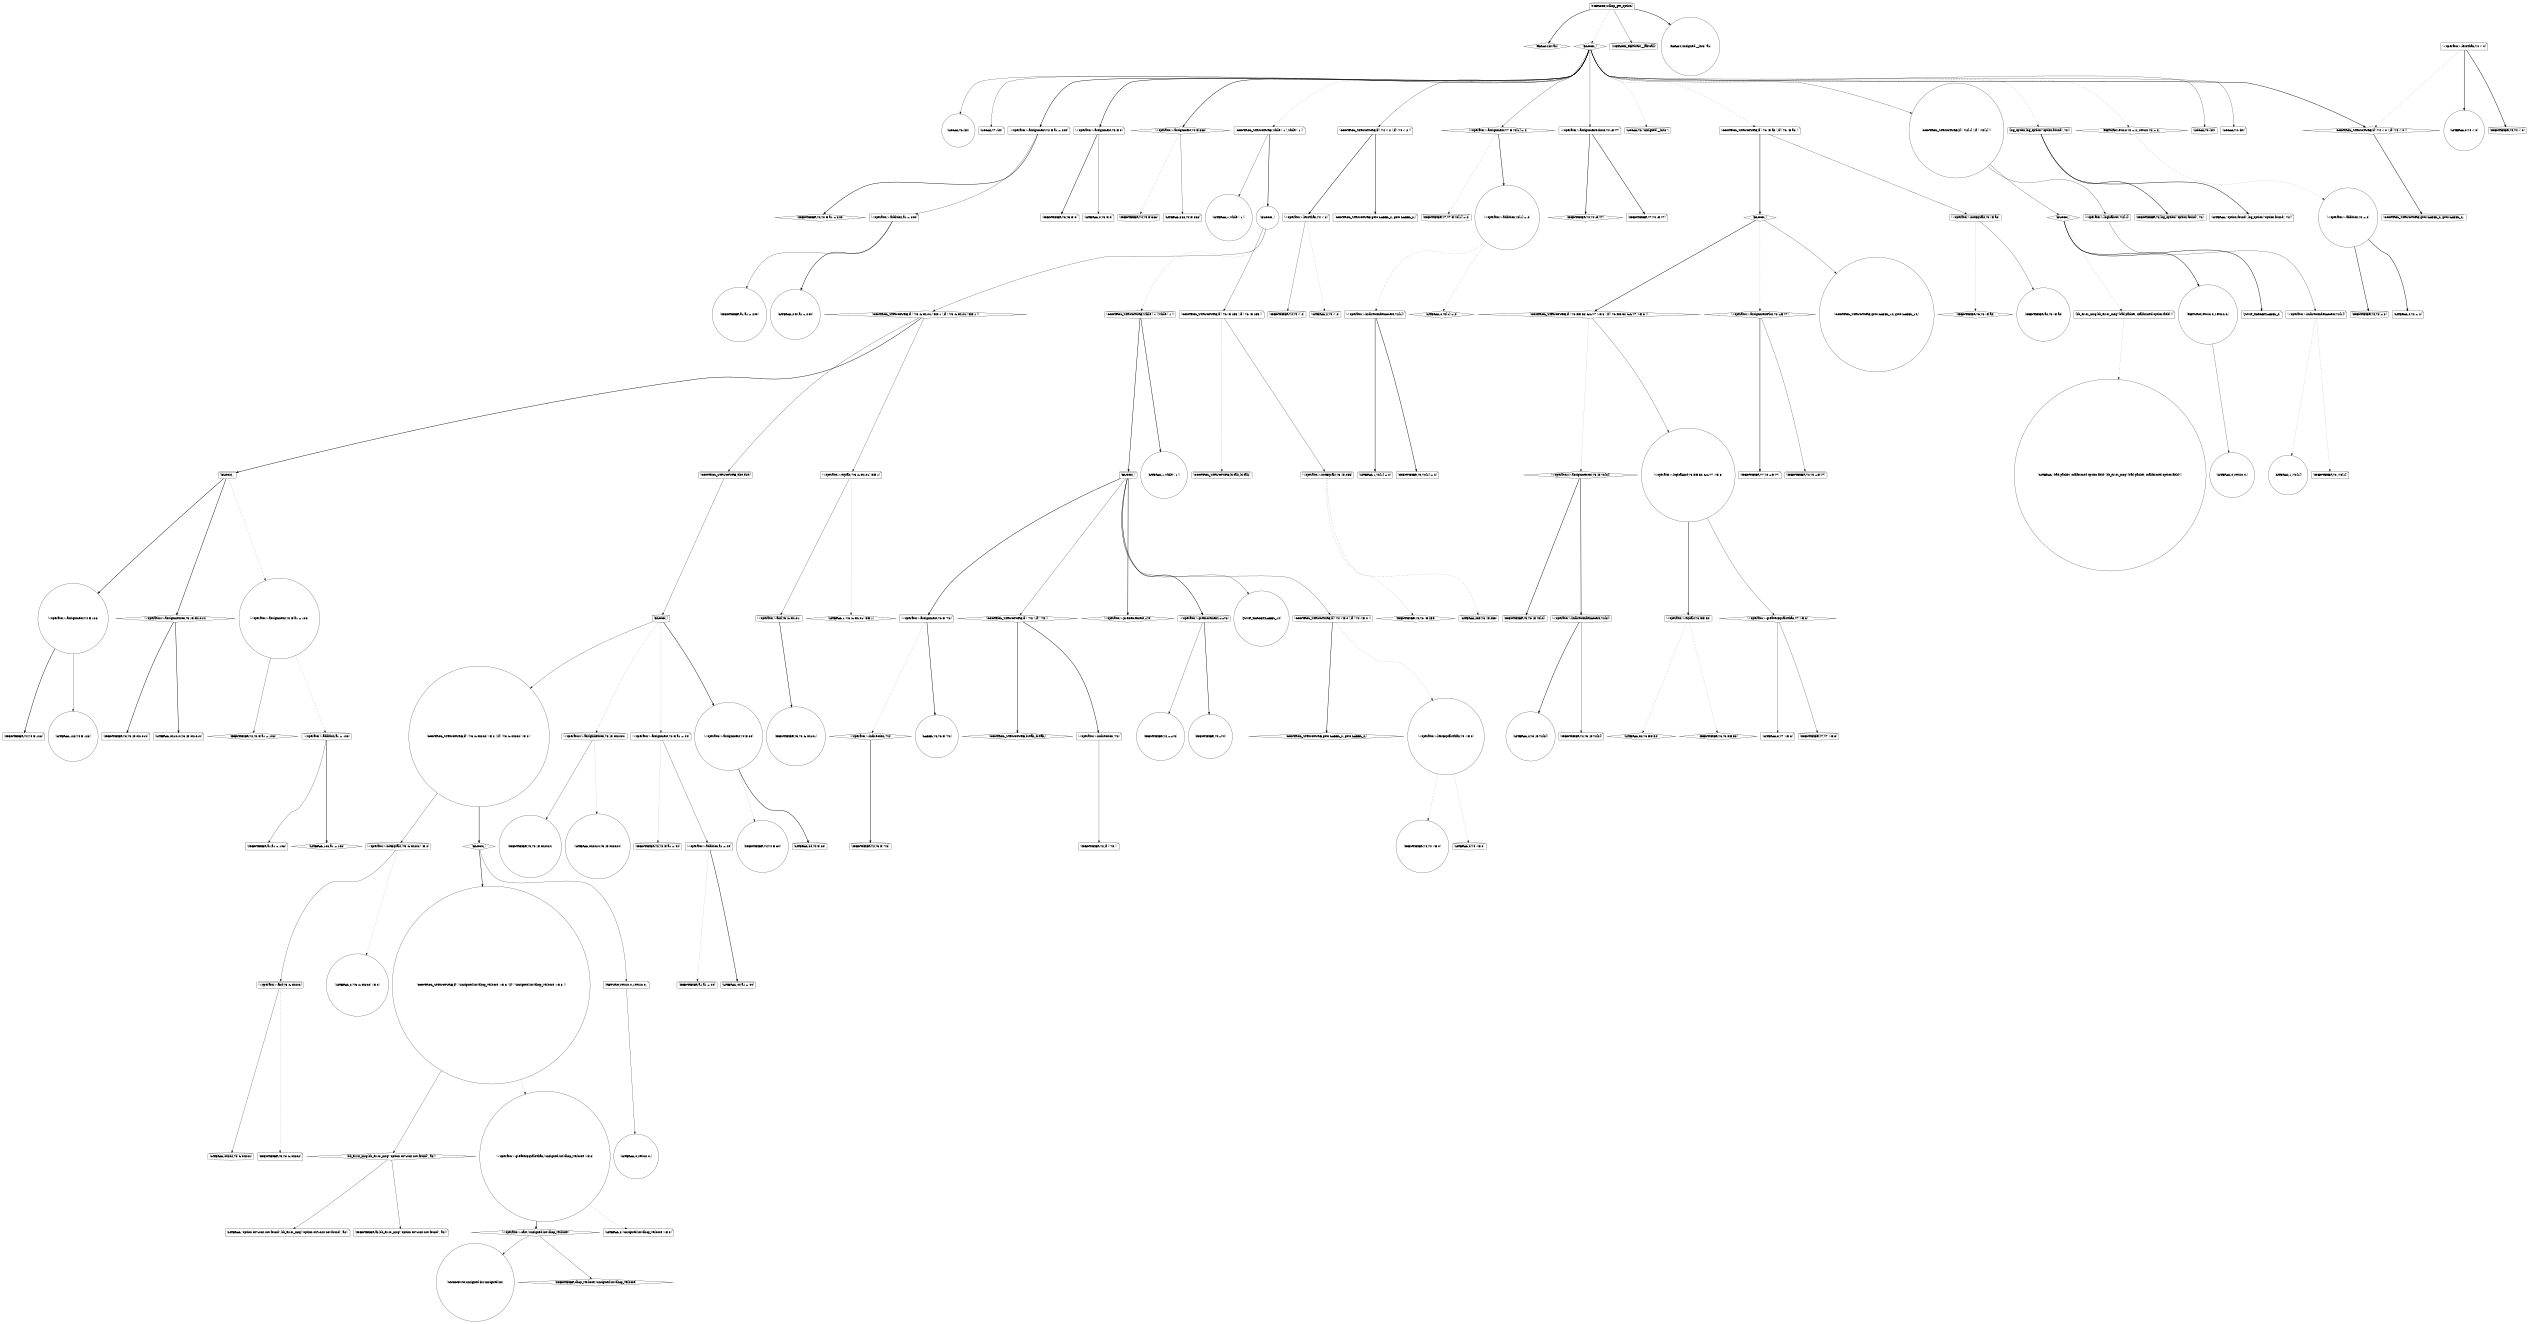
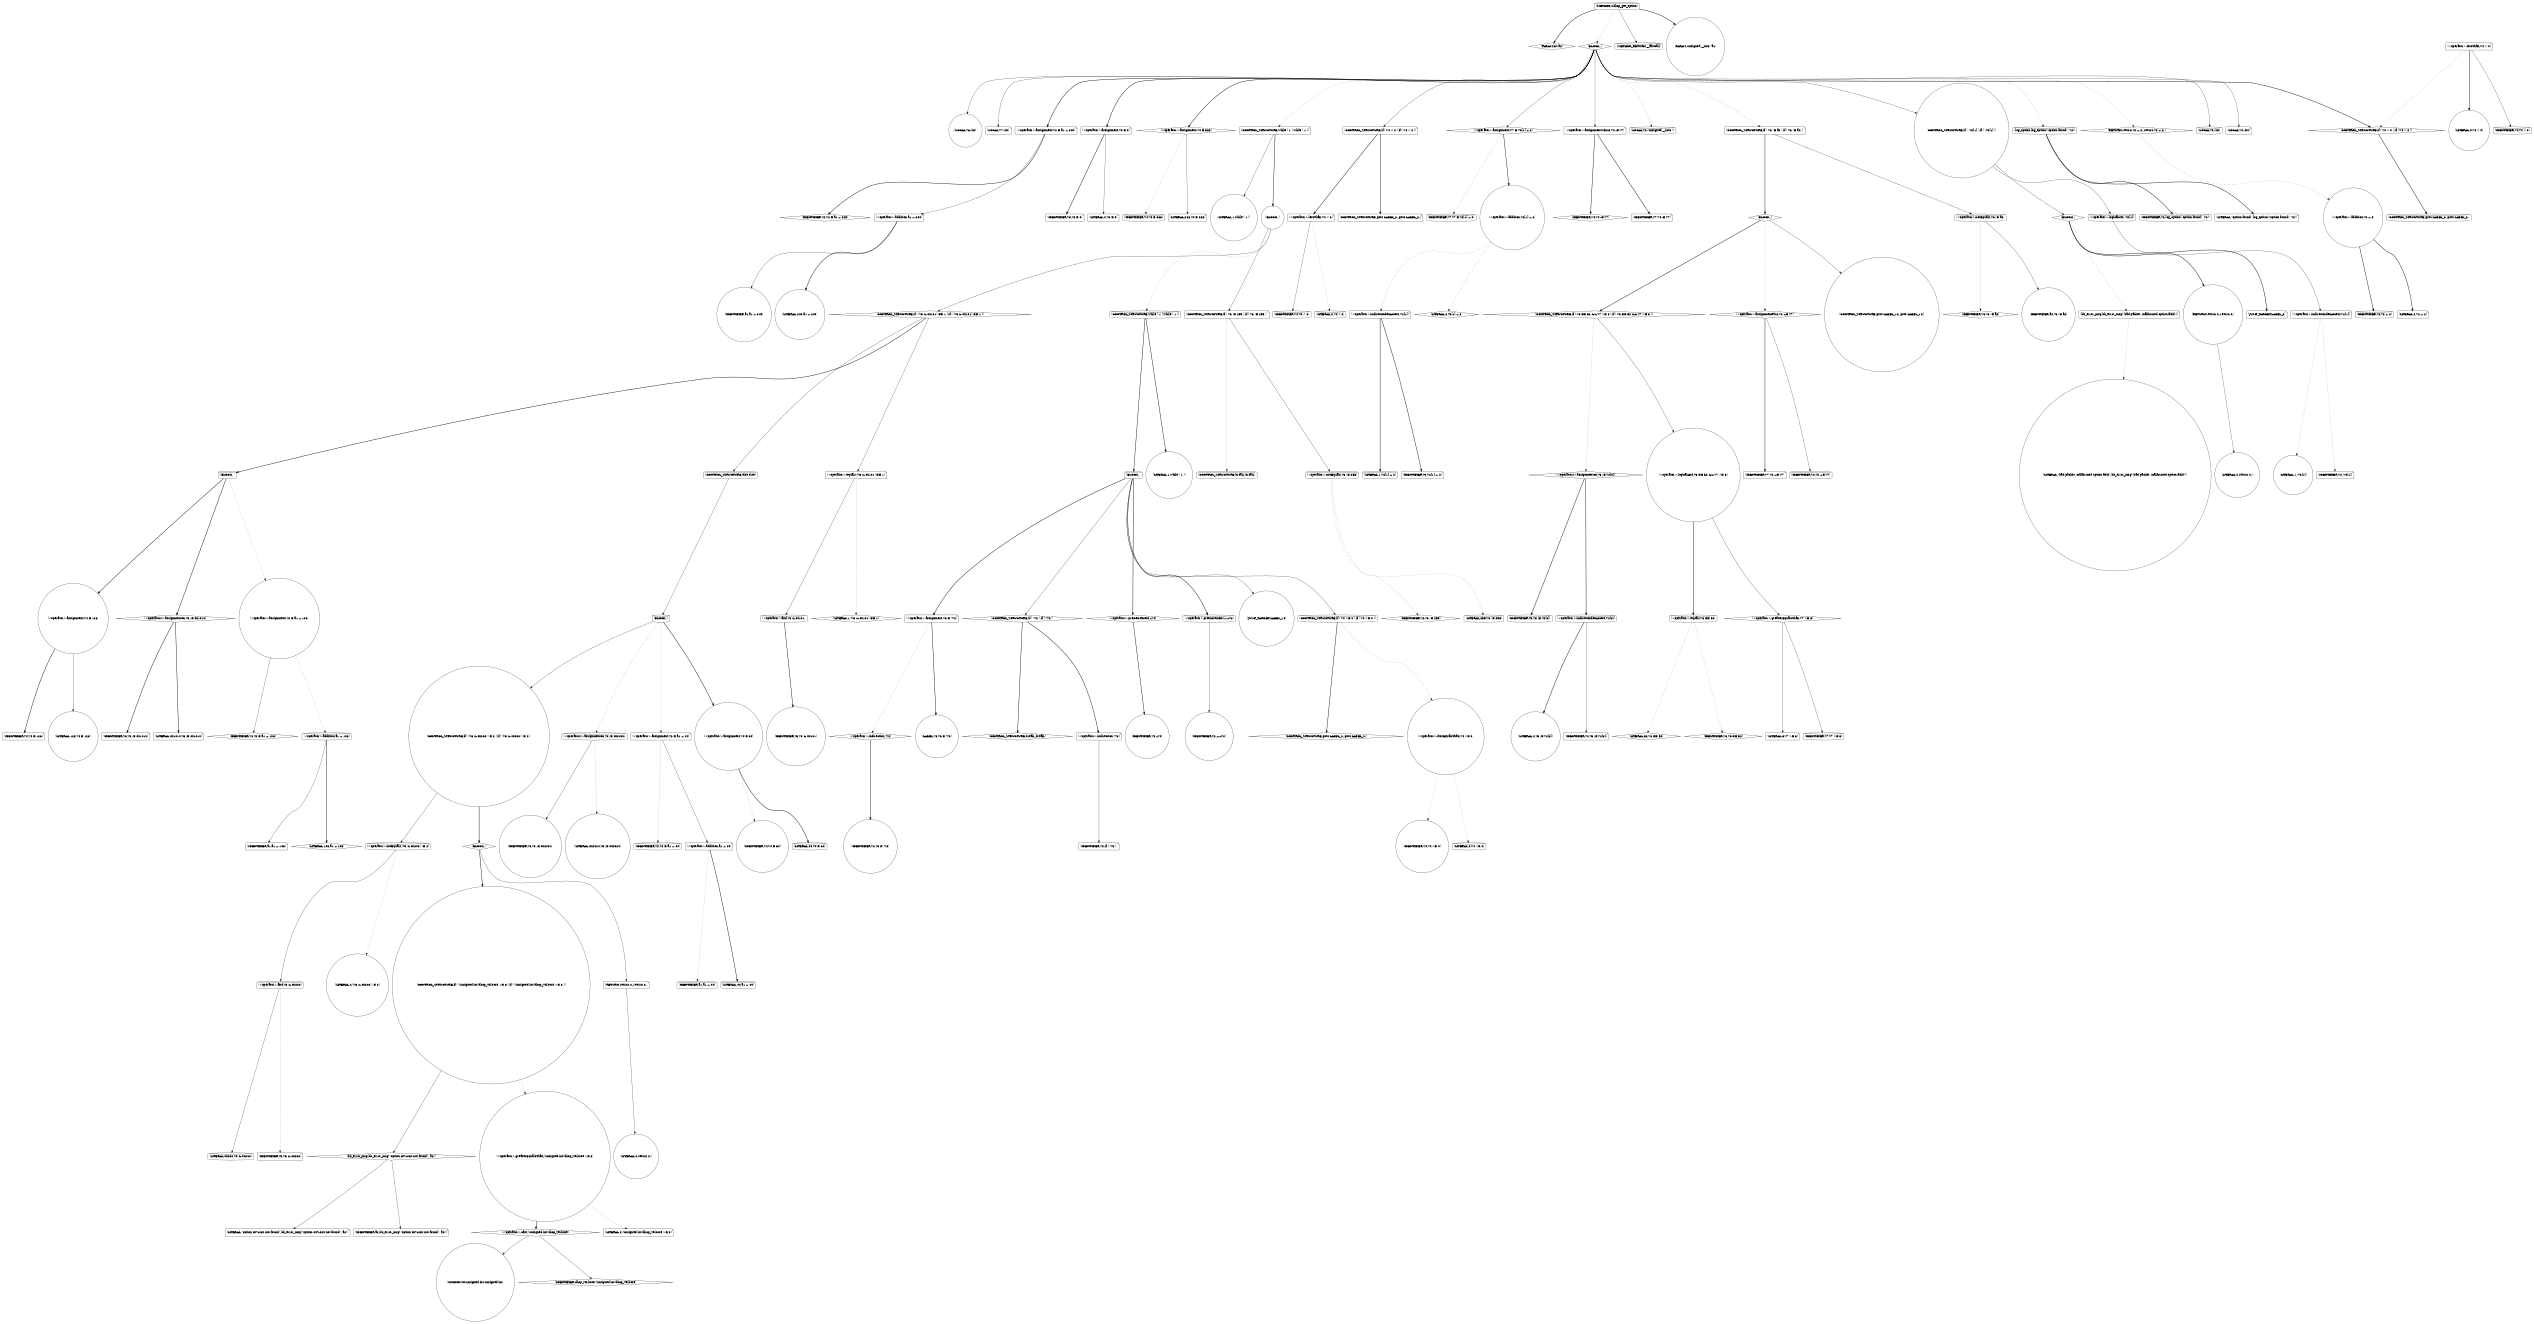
(2488, 86) -> (2493, 86)
(1207, 667) -> (1139, 667)
(870, 846) -> (870, 846)
